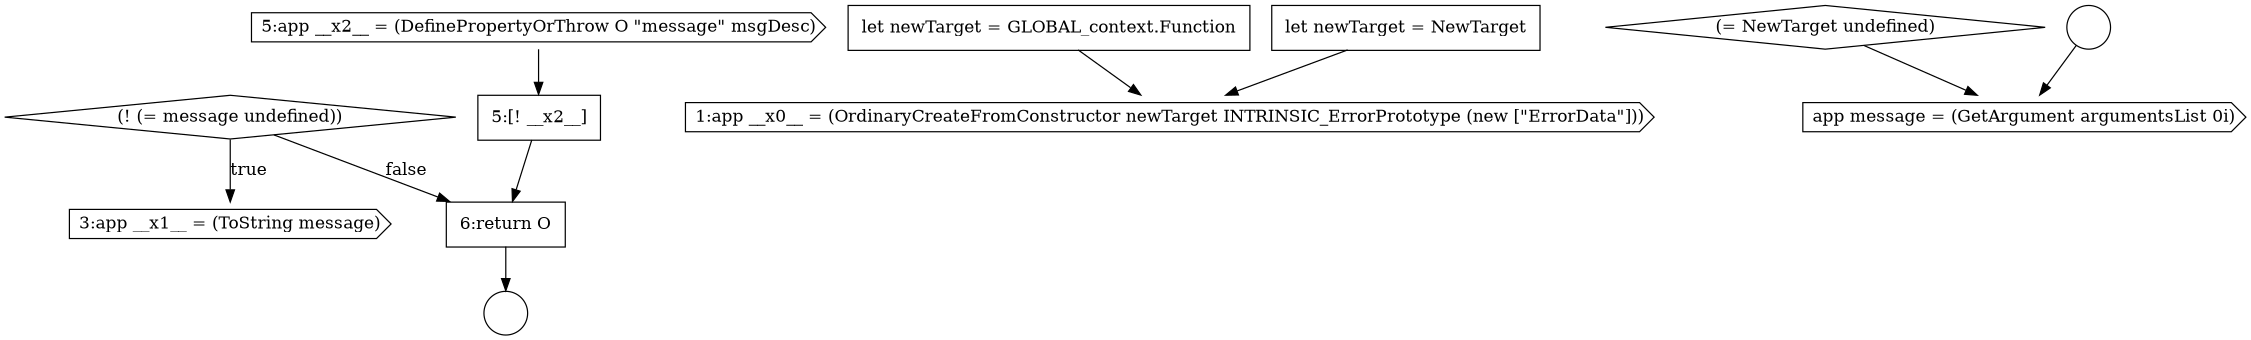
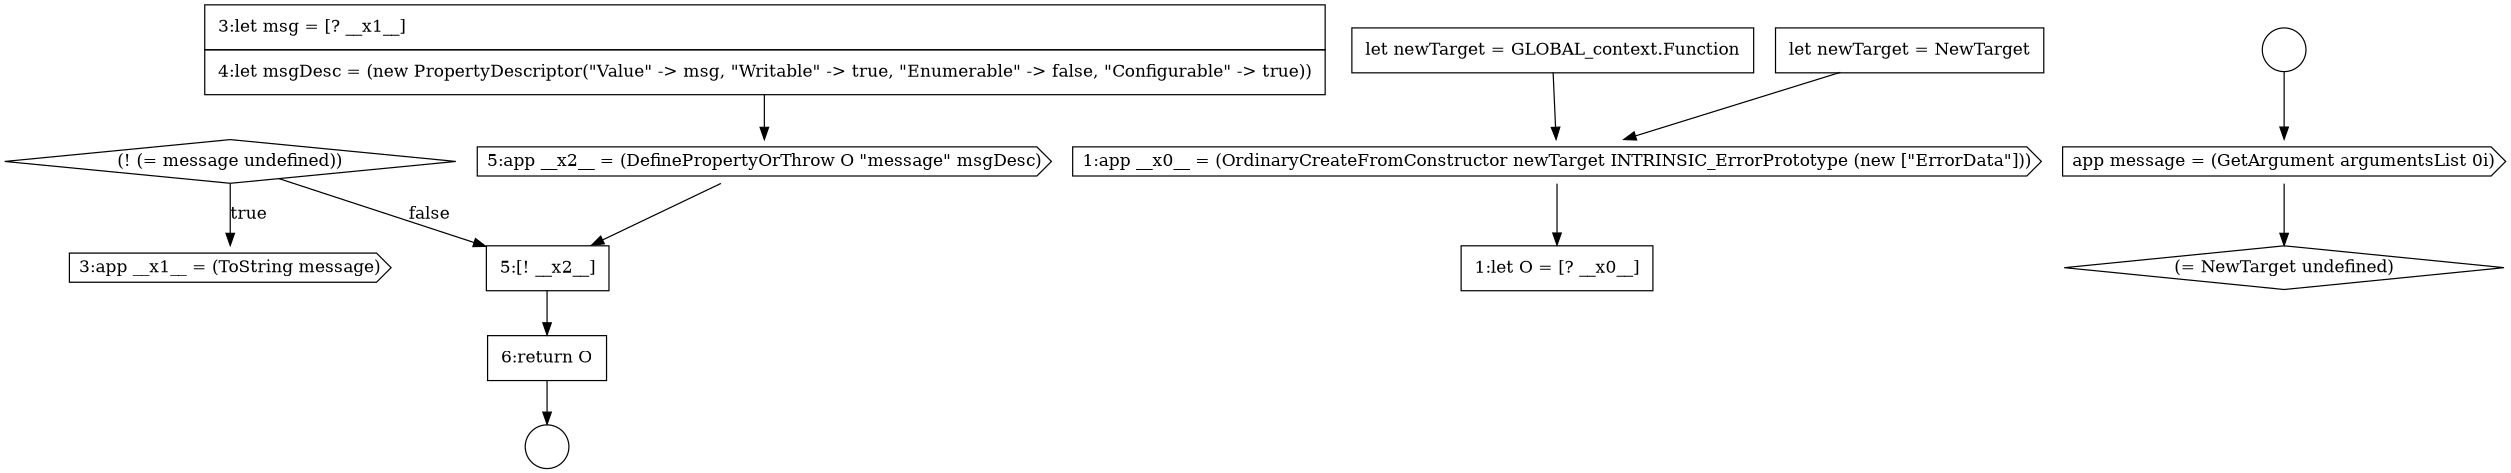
none -> (764, 50)
(1915, 68) -> (2284, 208)
(356, 166) -> (377, 211)
none -> (1557, 268)
